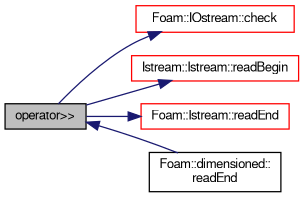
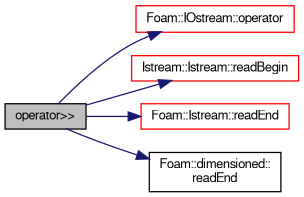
(215, 19) -> (215, 19)
(139, 138) -> (101, 143)
